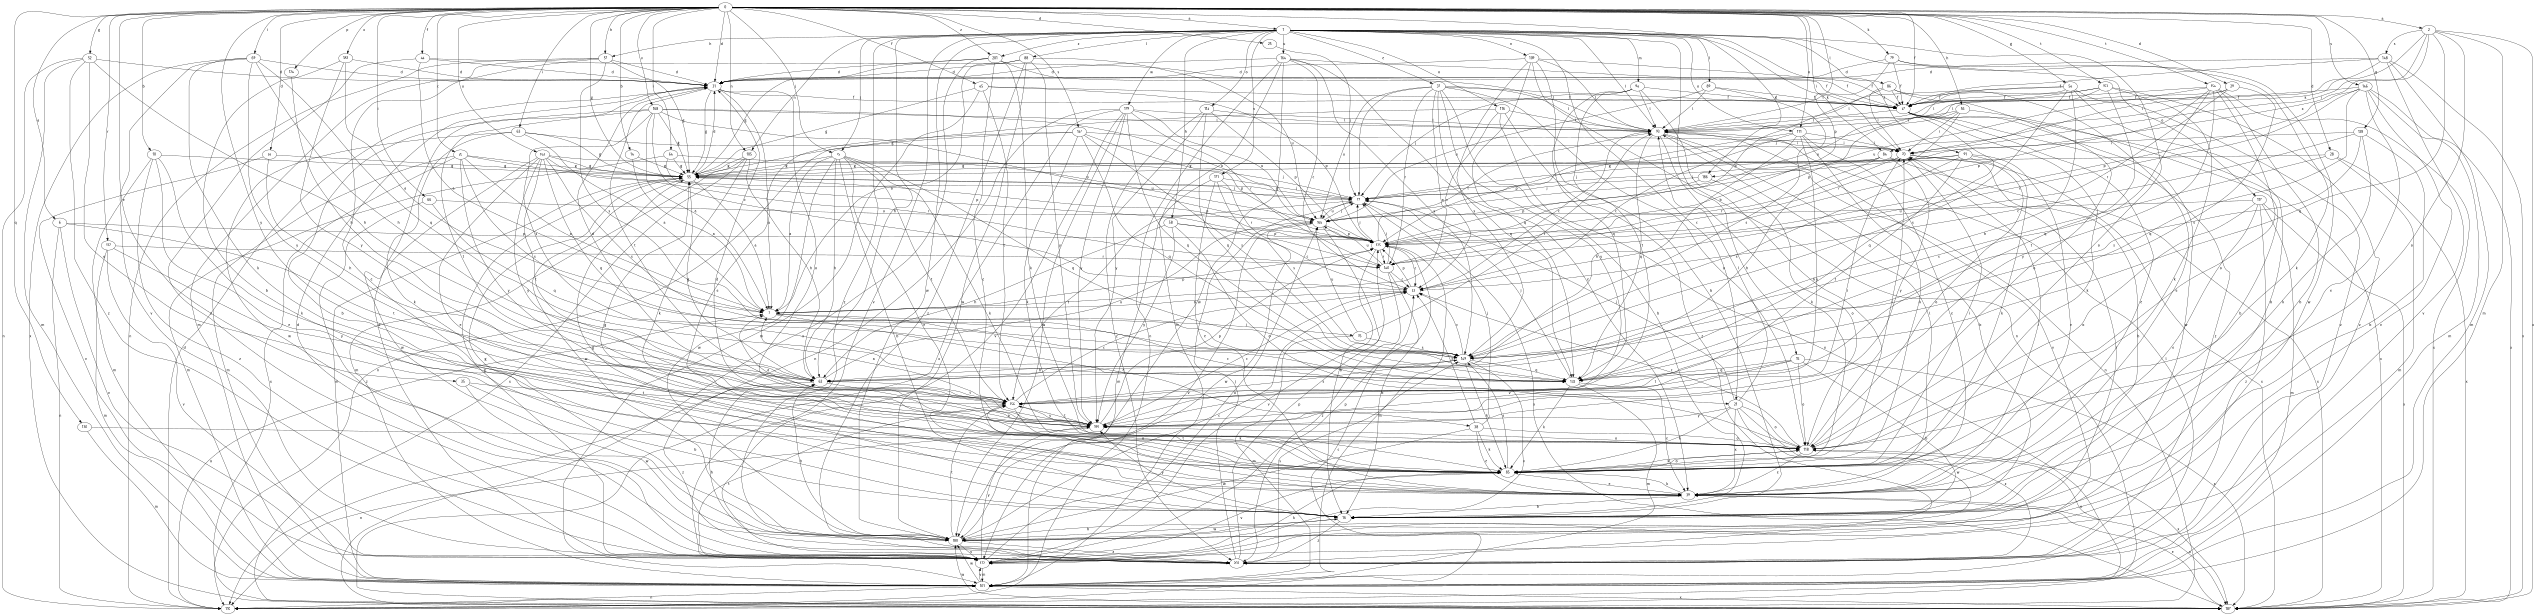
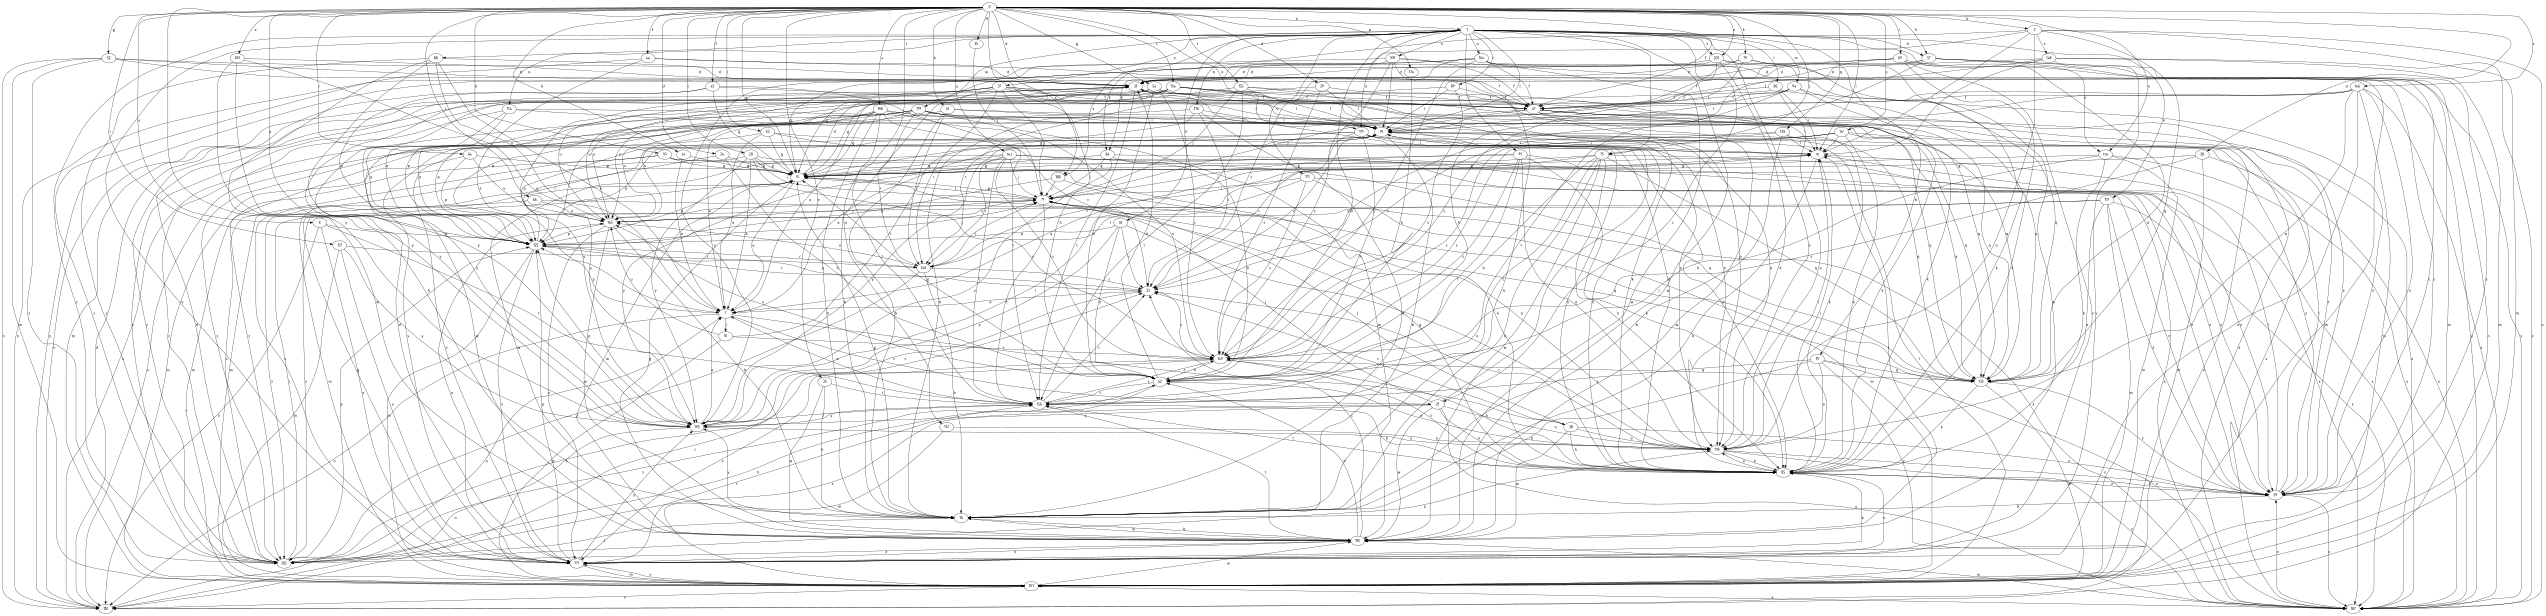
(1449, 393) -> (1735, 552)
none -> (394, 410)
(1735, 470) -> (1873, 512)
